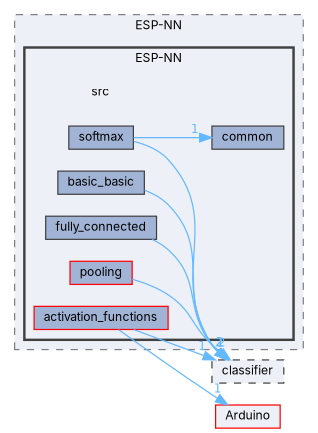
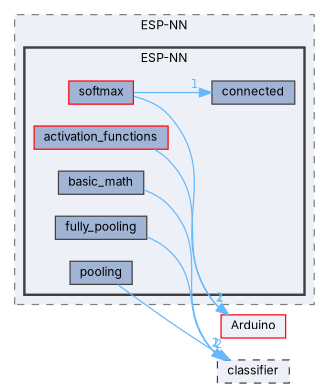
(101, 93) -> none
(101, 138) -> (101, 93)
(248, 138) -> (253, 93)
(101, 183) -> (101, 183)
(101, 228) -> (101, 228)
(195, 229) -> (194, 185)
(101, 273) -> (101, 273)
(169, 343) -> none
